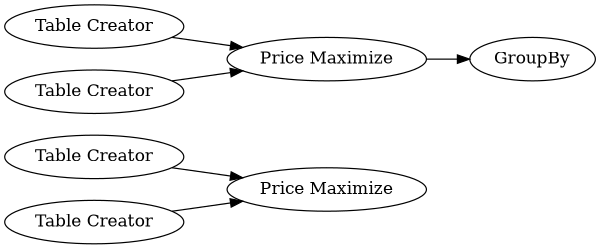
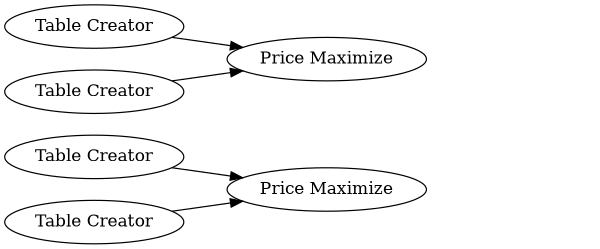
(533, 59) -> none
